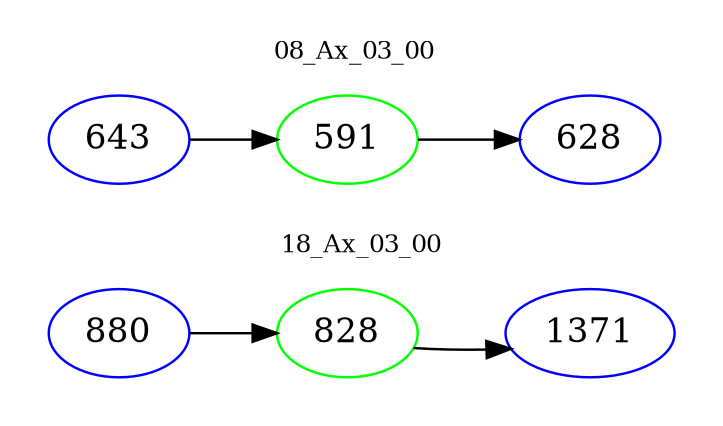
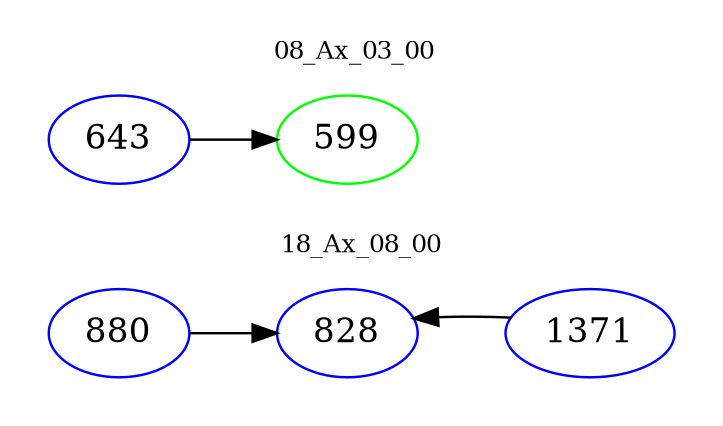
(347, 140) -> (347, 140)
(590, 140) -> none
(362, 246) -> (362, 246)
(347, 333) -> (347, 333)
(450, 350) -> (475, 317)
